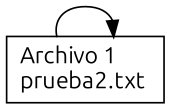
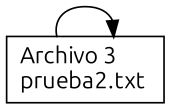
(85, 70) -> (85, 70)
